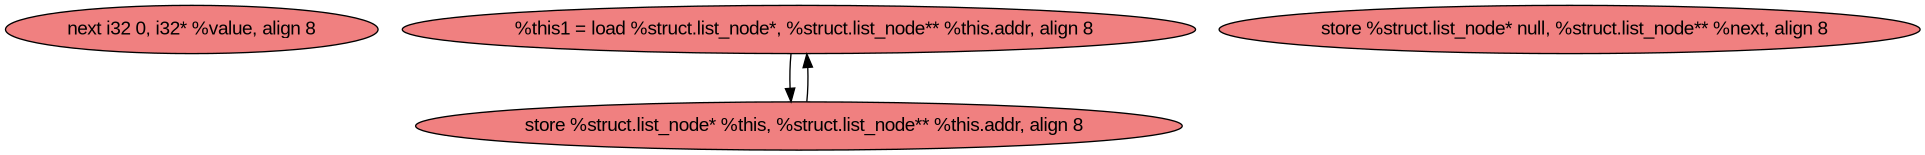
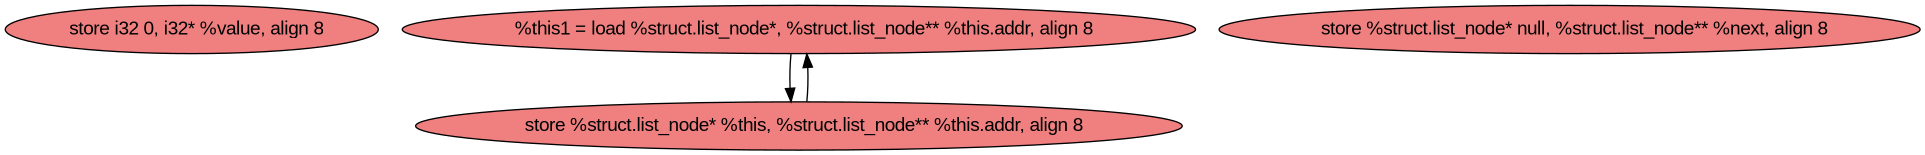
(192, 29) -> (192, 29)
